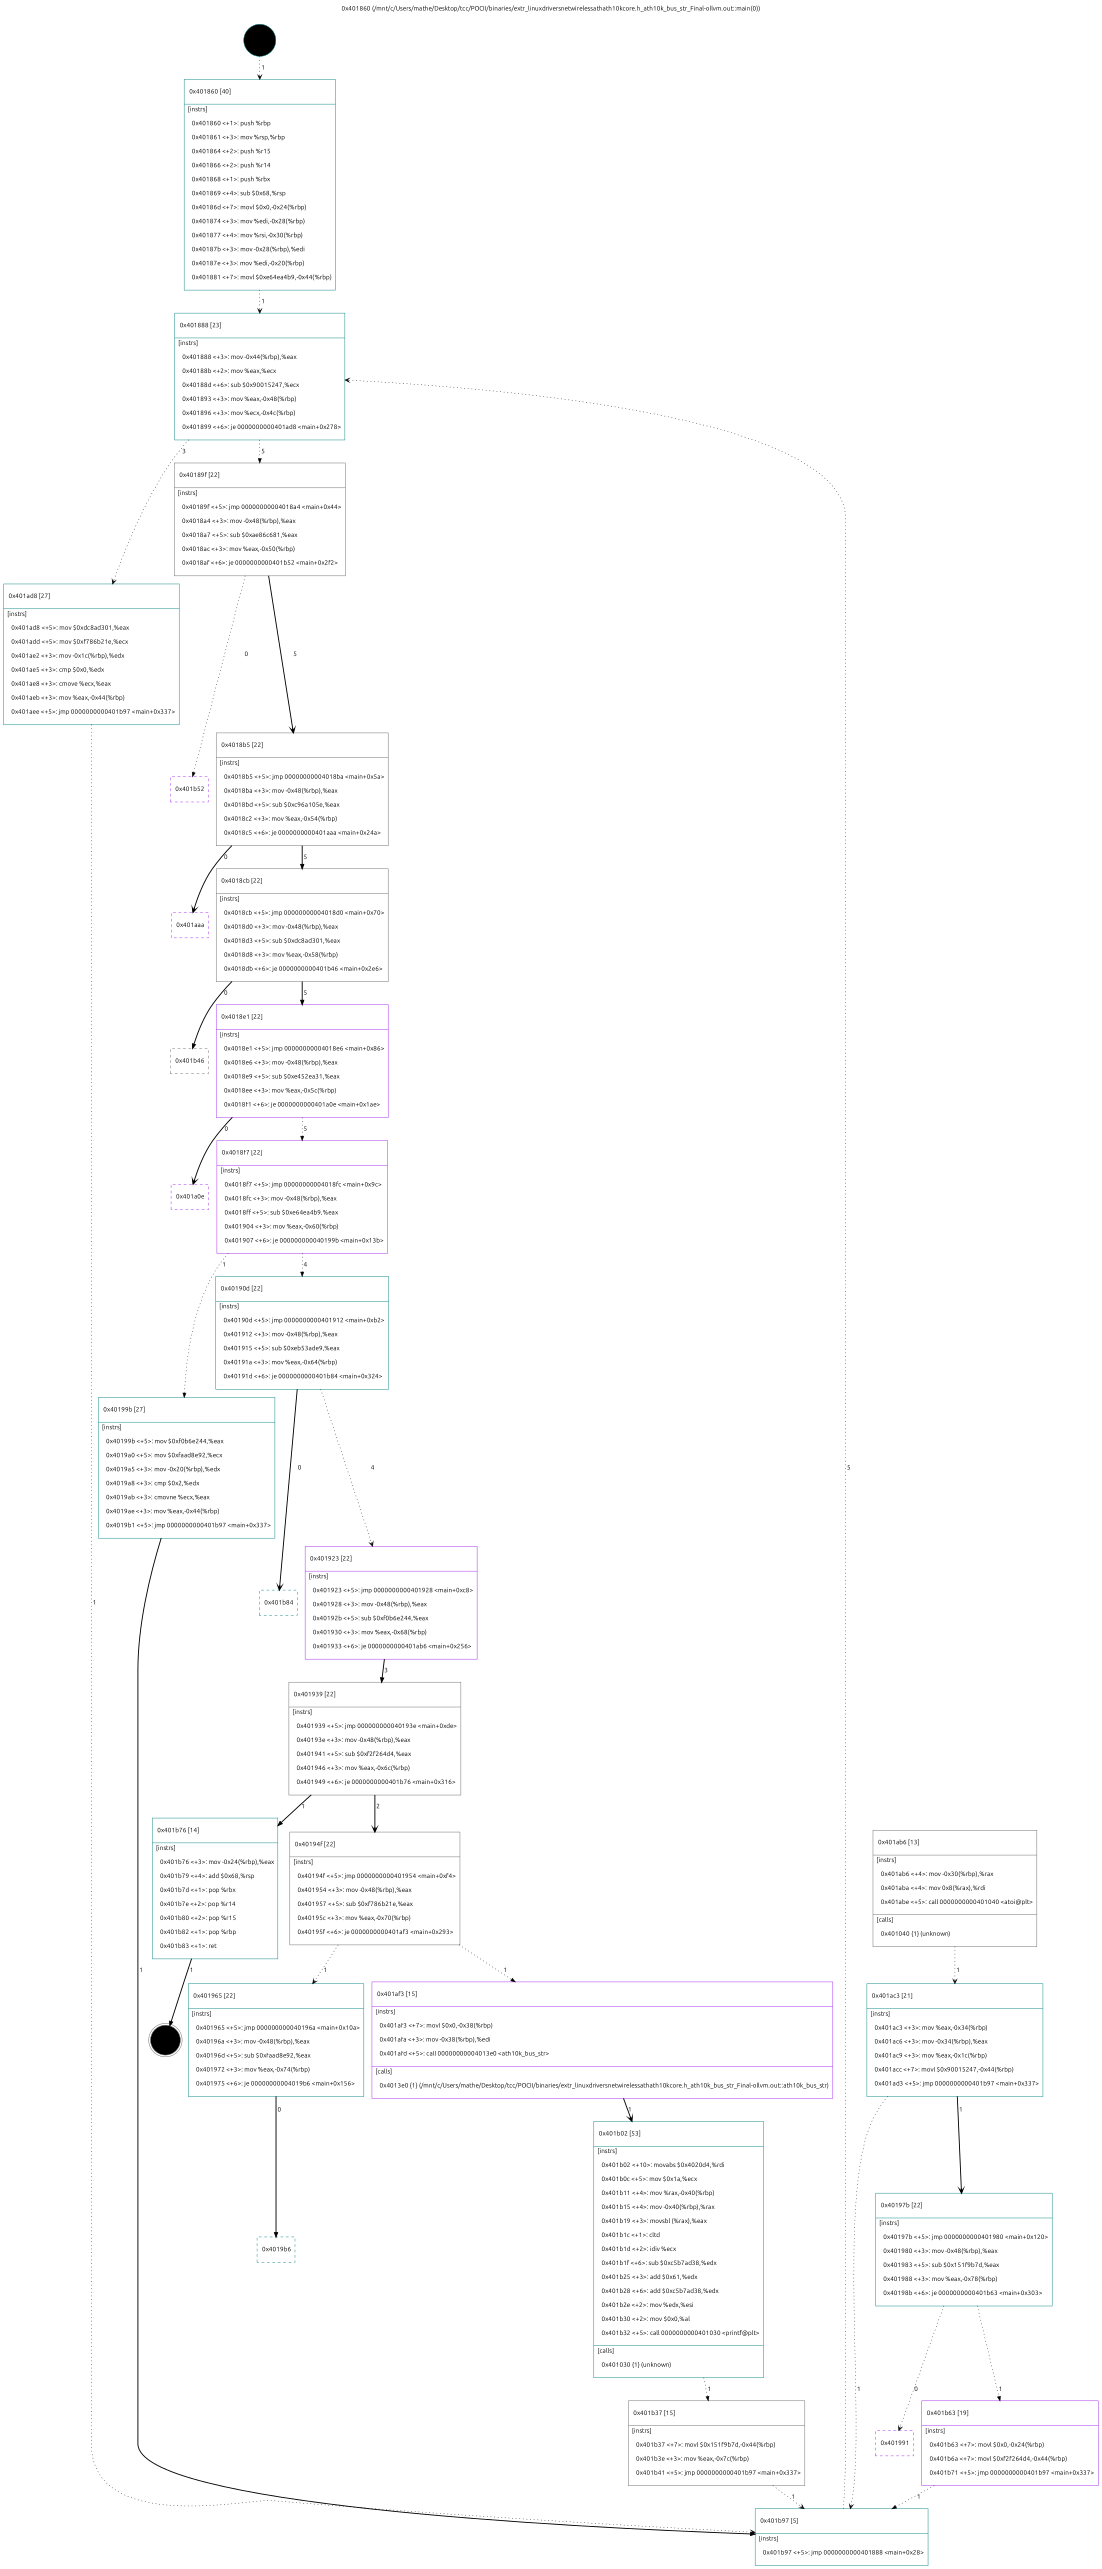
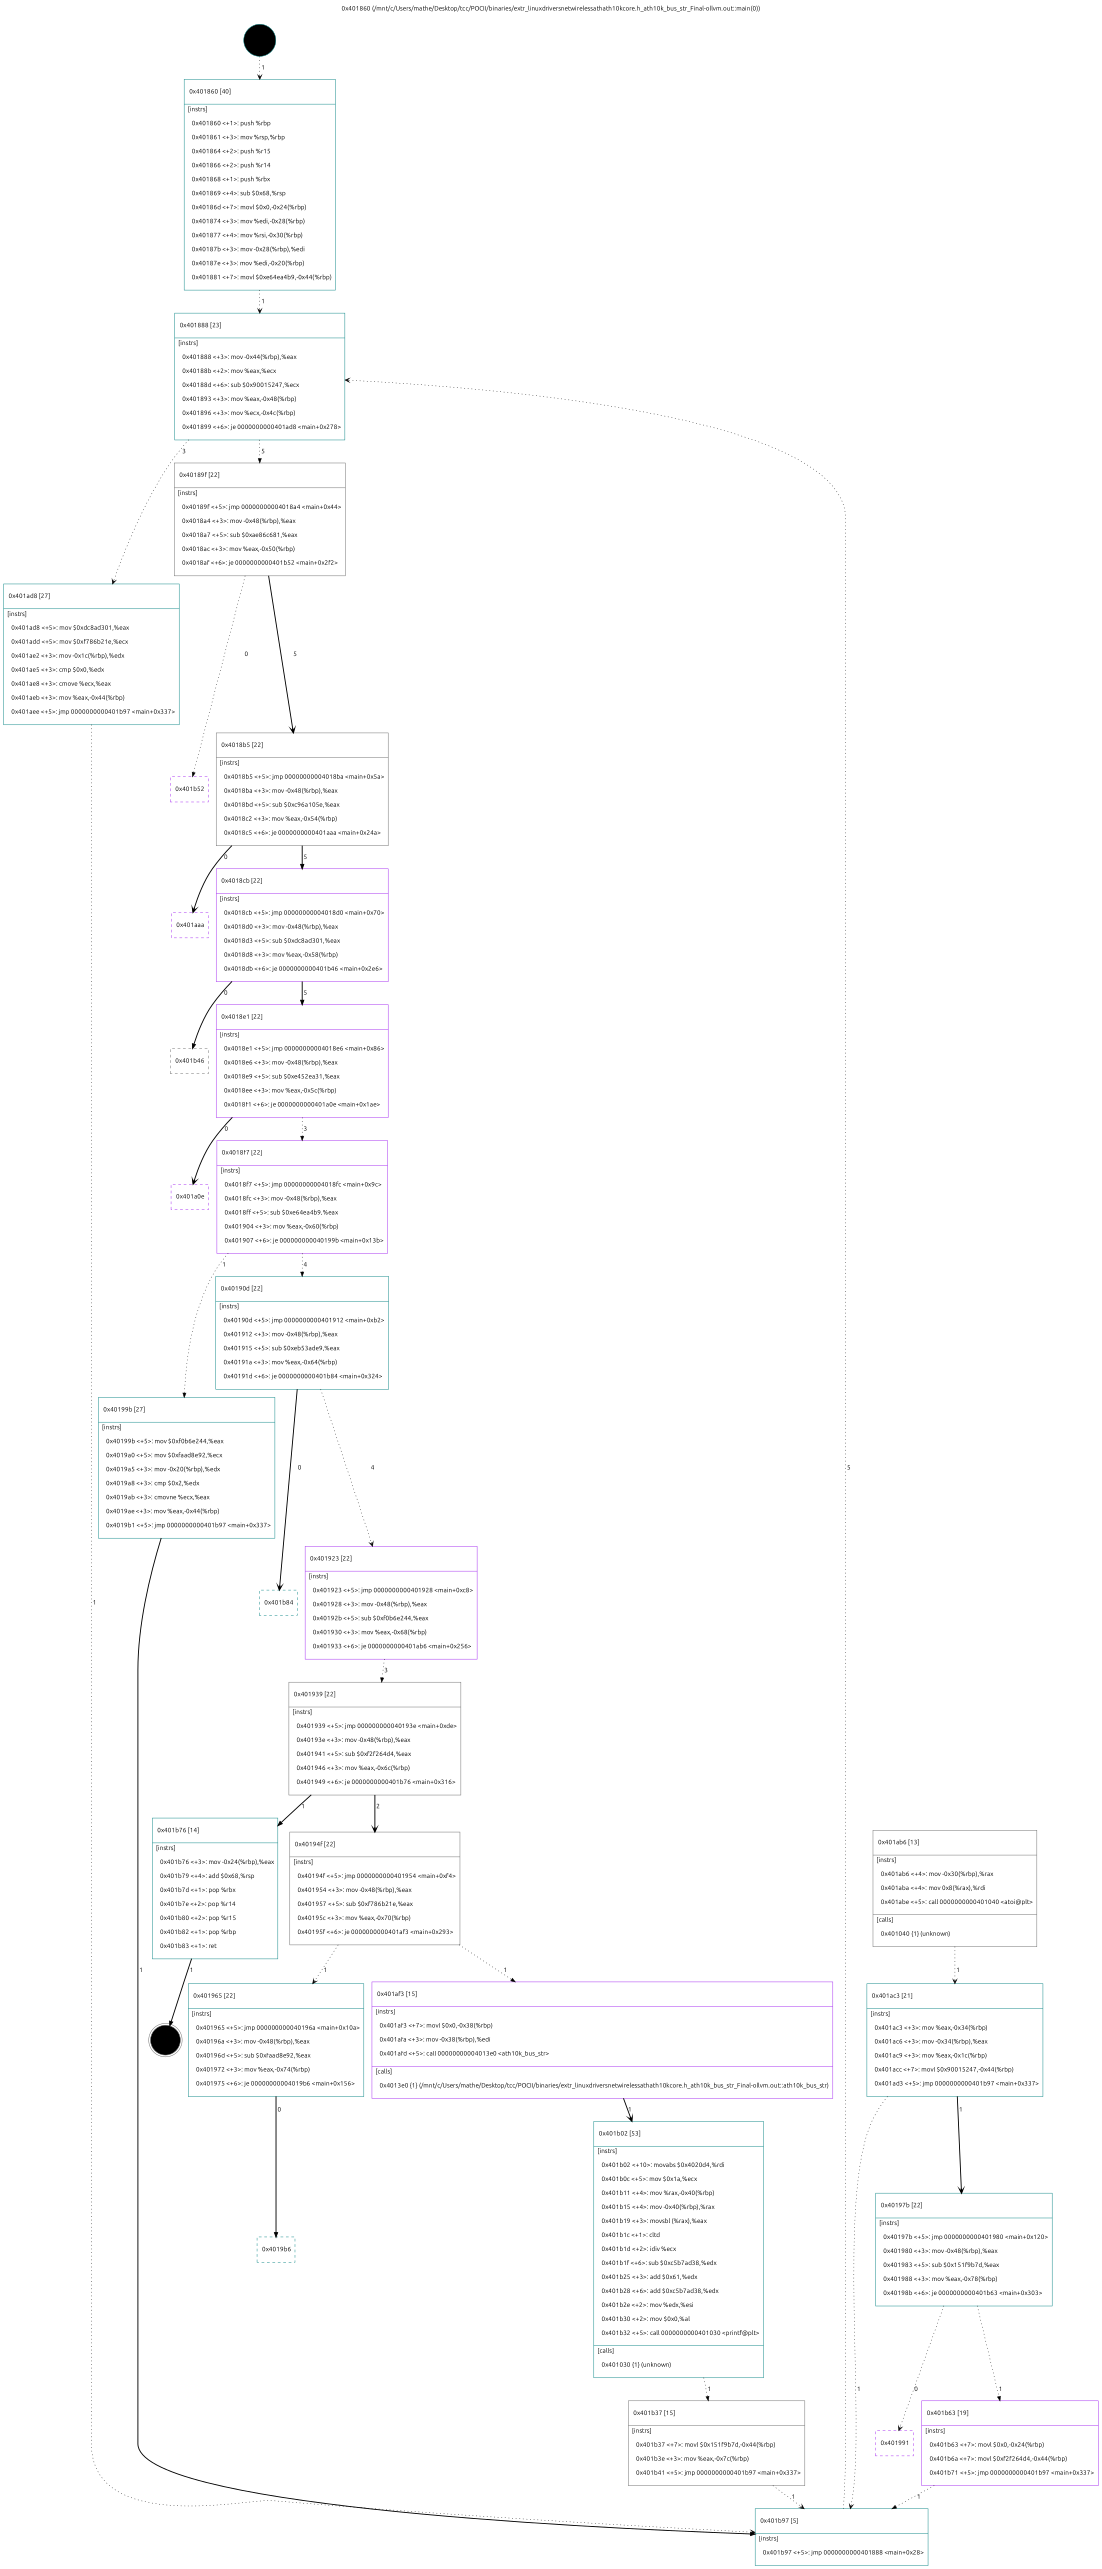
(302, 925) -> (302, 925)
(305, 1129) -> (305, 1129)
(383, 1668) -> (383, 1668)
